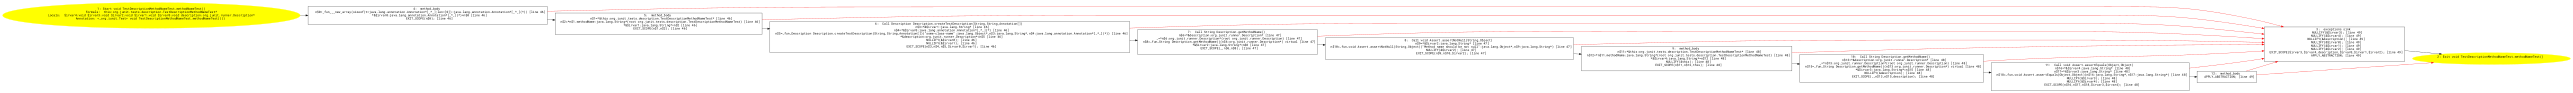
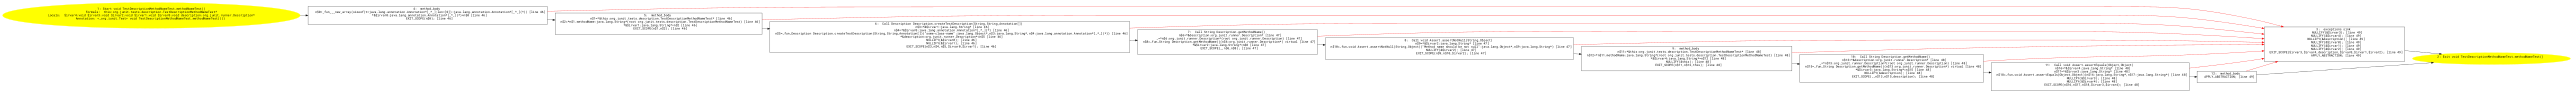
(2344, 69) -> (2344, 69)
